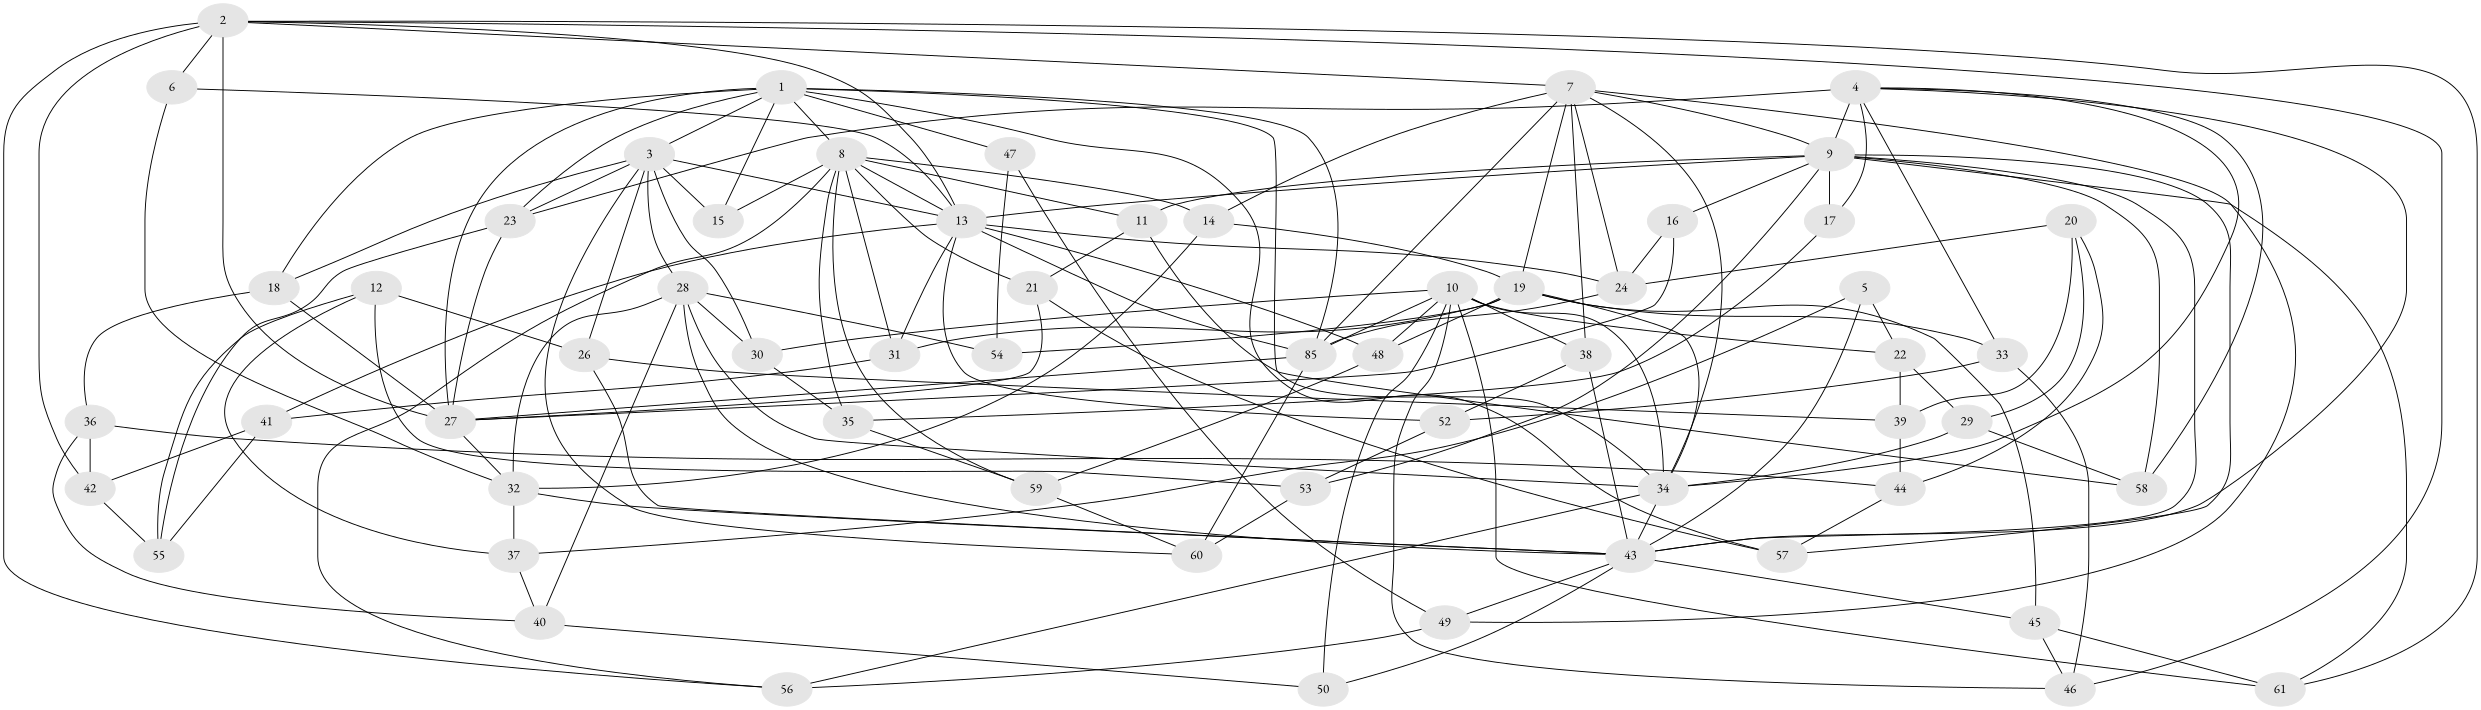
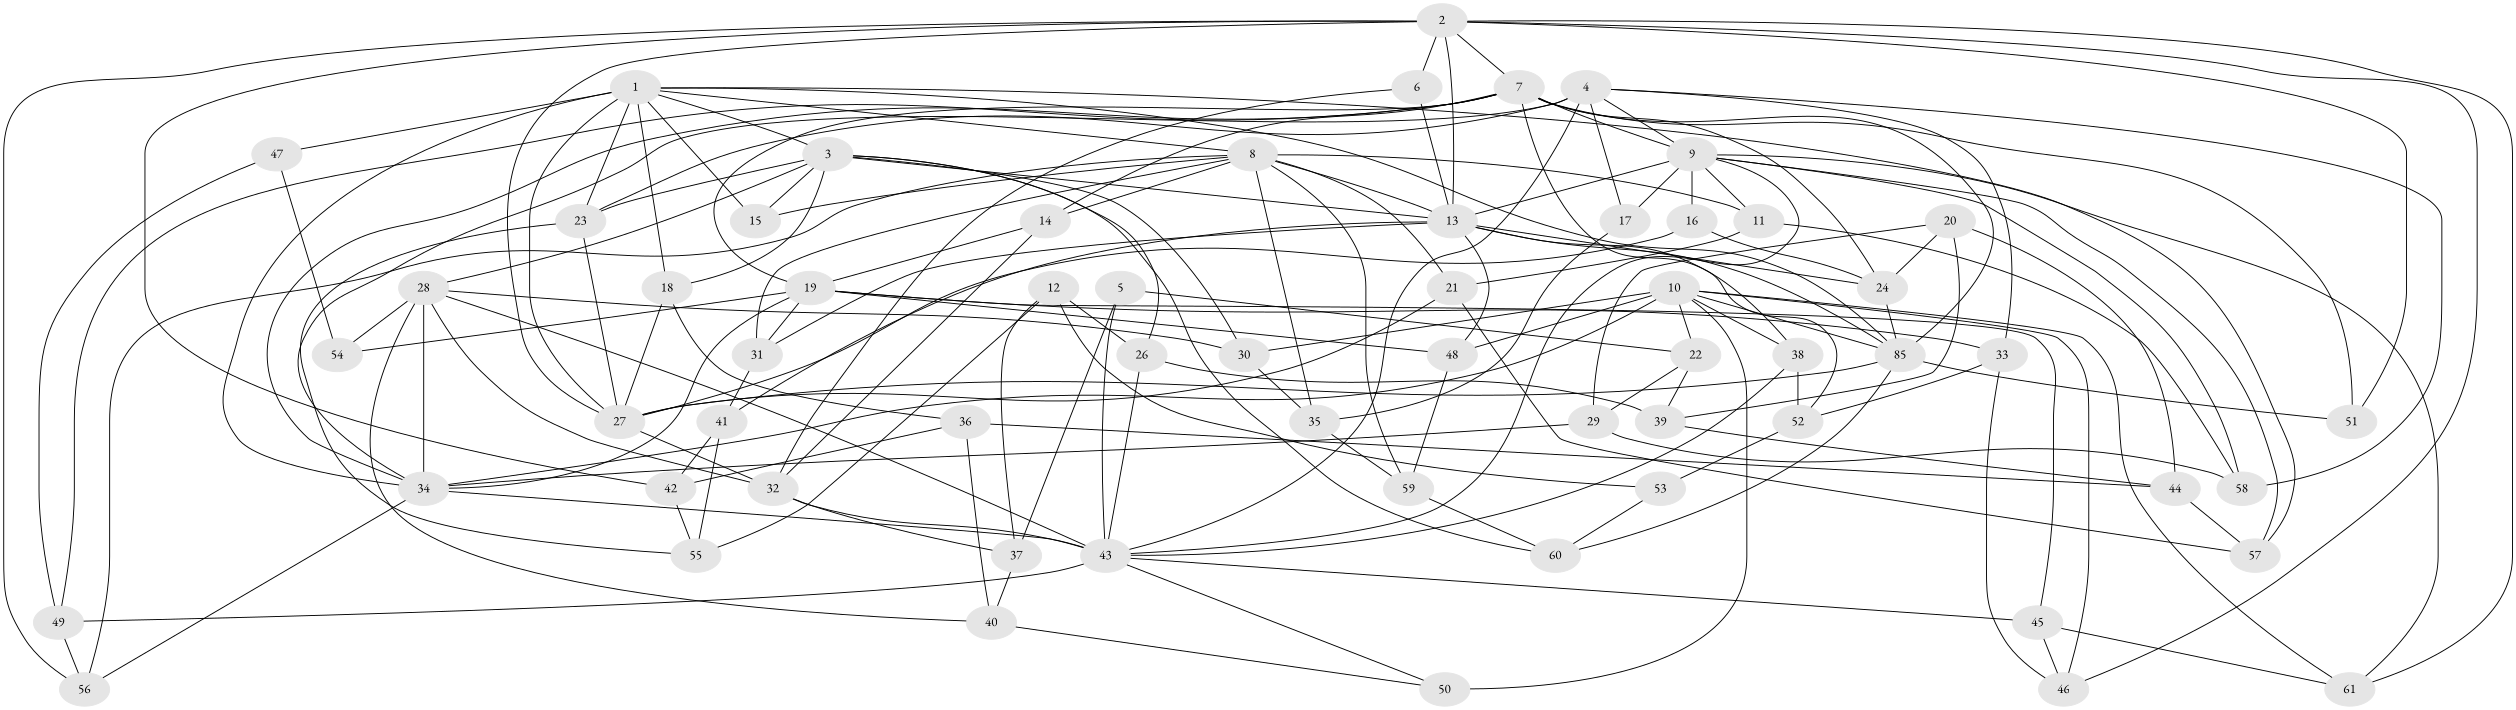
(1608, 380) -> none
none -> (2352, 422)
